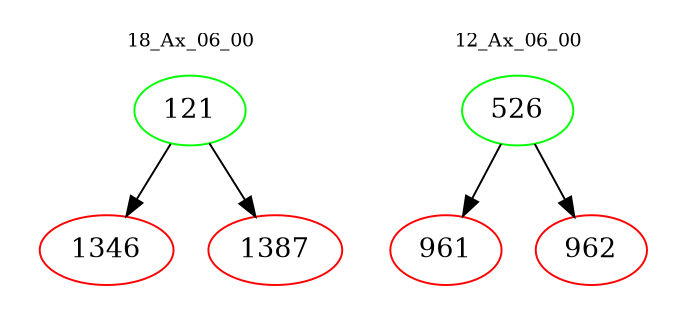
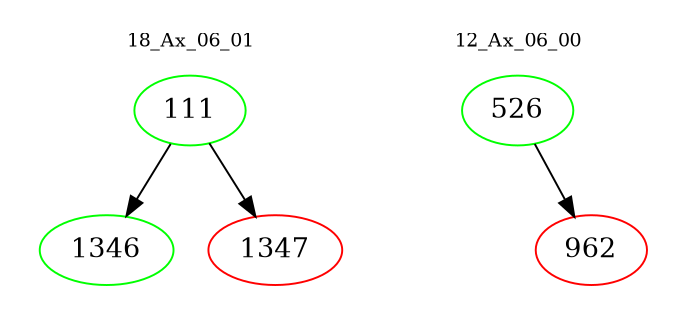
(191, 42) -> (191, 42)
(190, 111) -> (190, 111)
(107, 250) -> (107, 250)
(275, 250) -> (275, 250)
(446, 250) -> none
